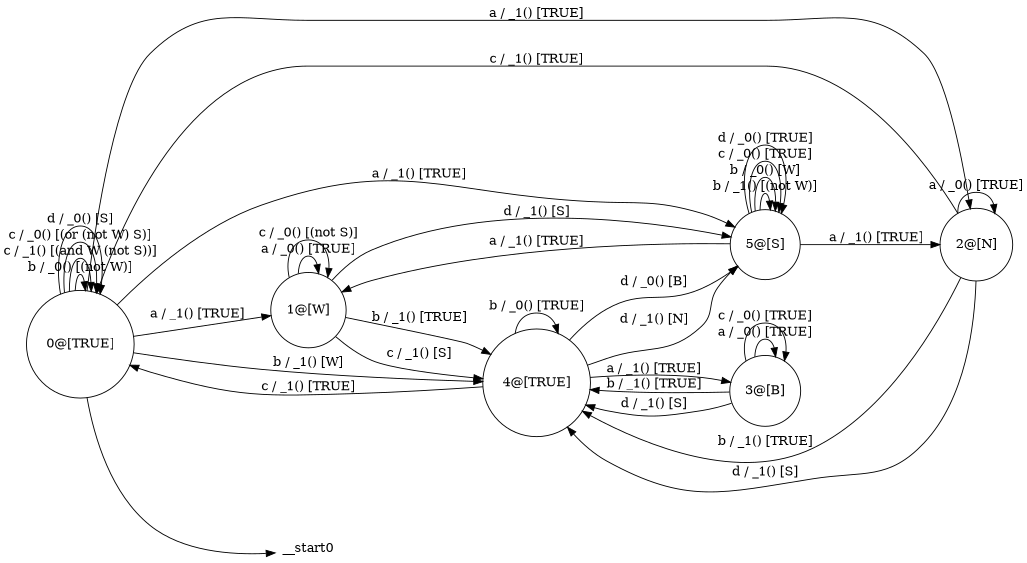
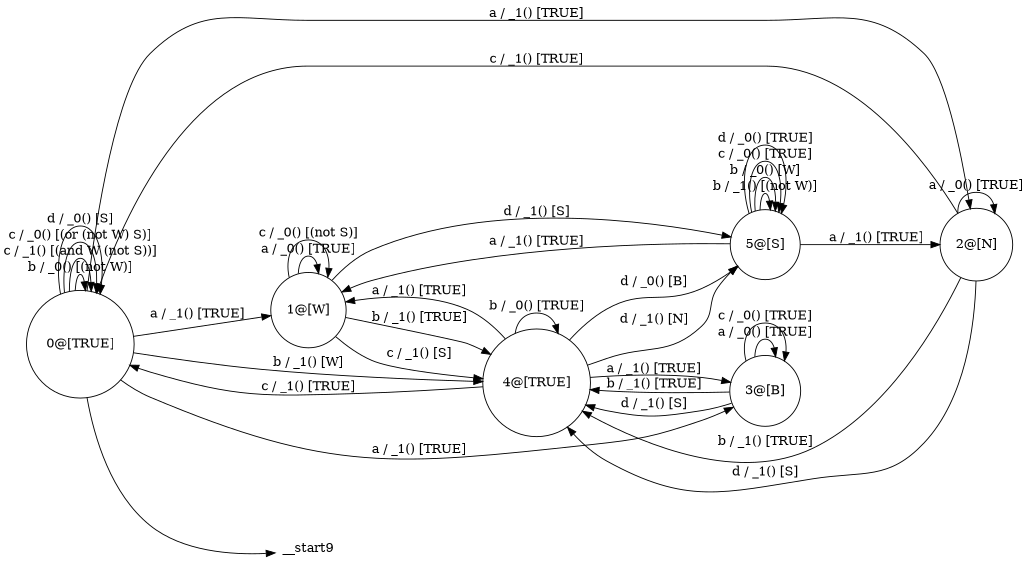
(406, 182) -> (419, 459)
none -> (436, 300)
(308, 549) -> (308, 549)
